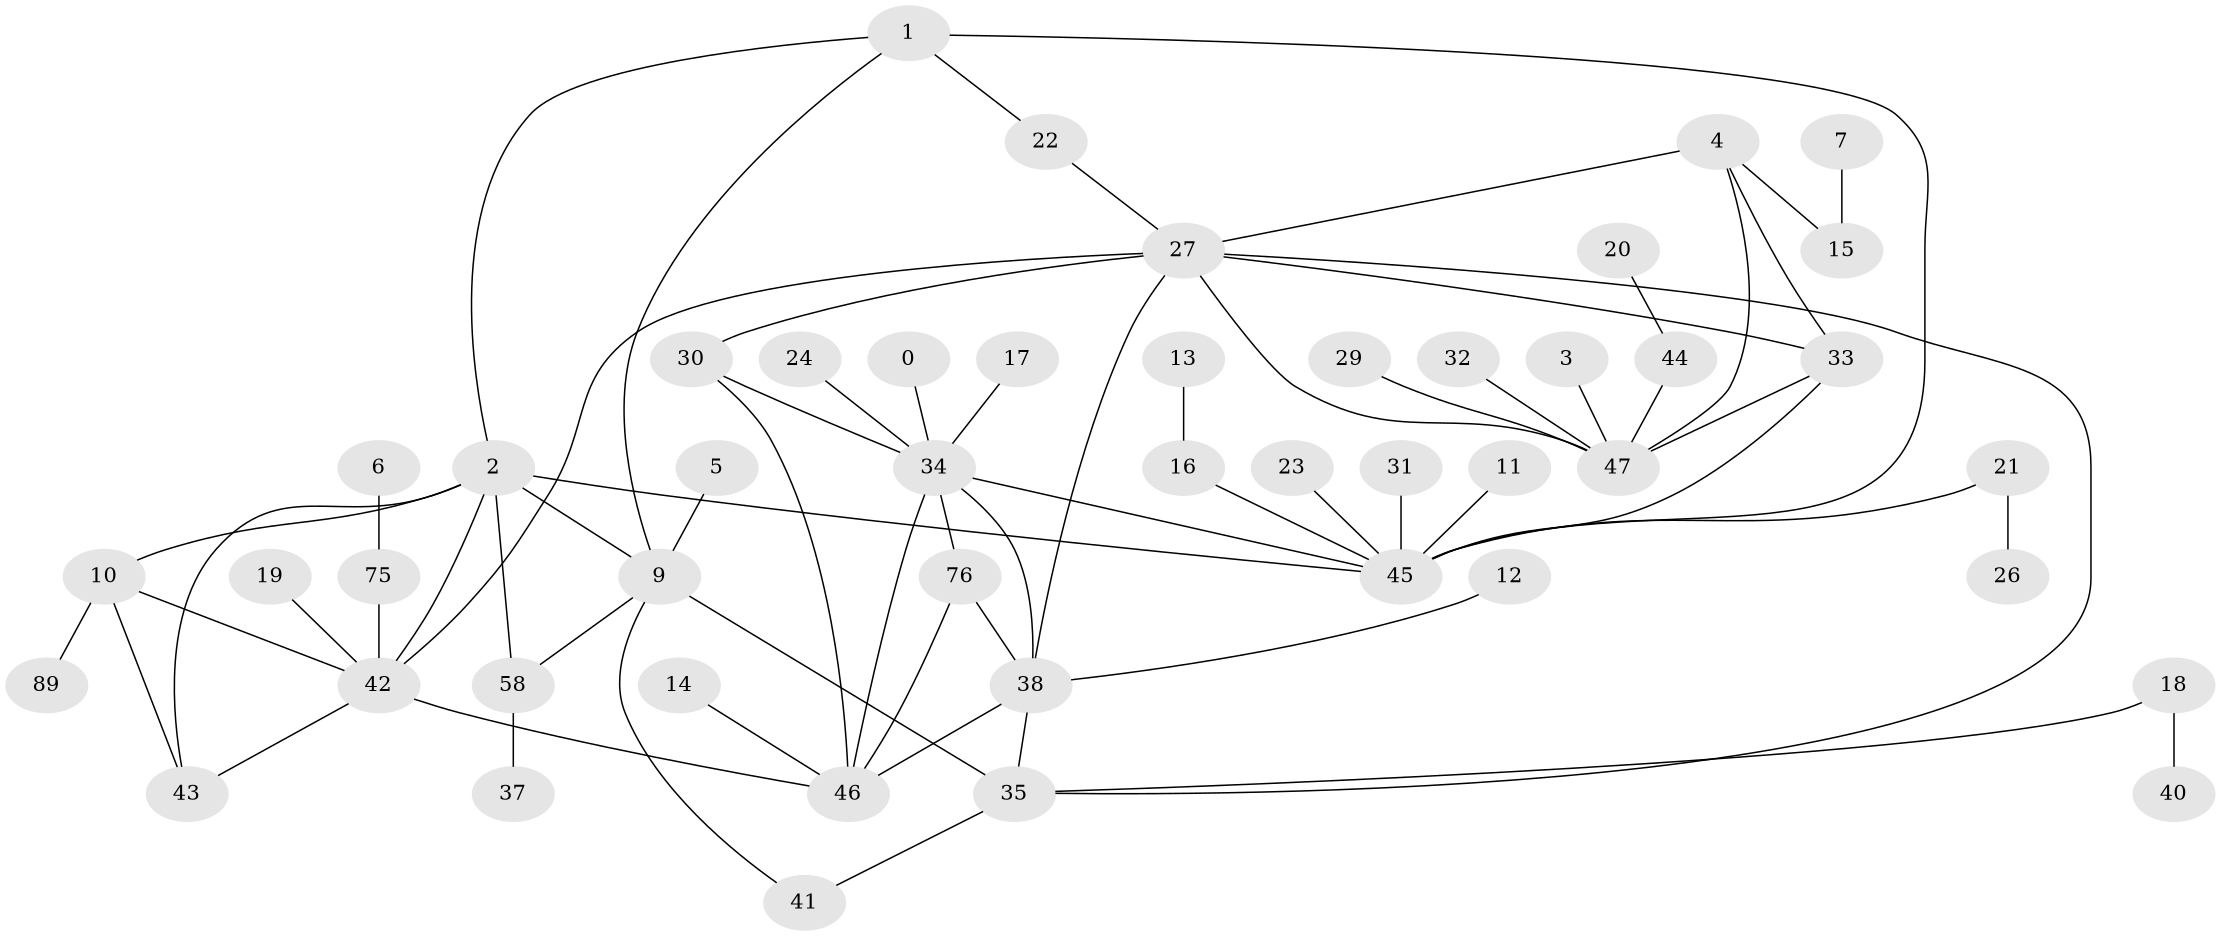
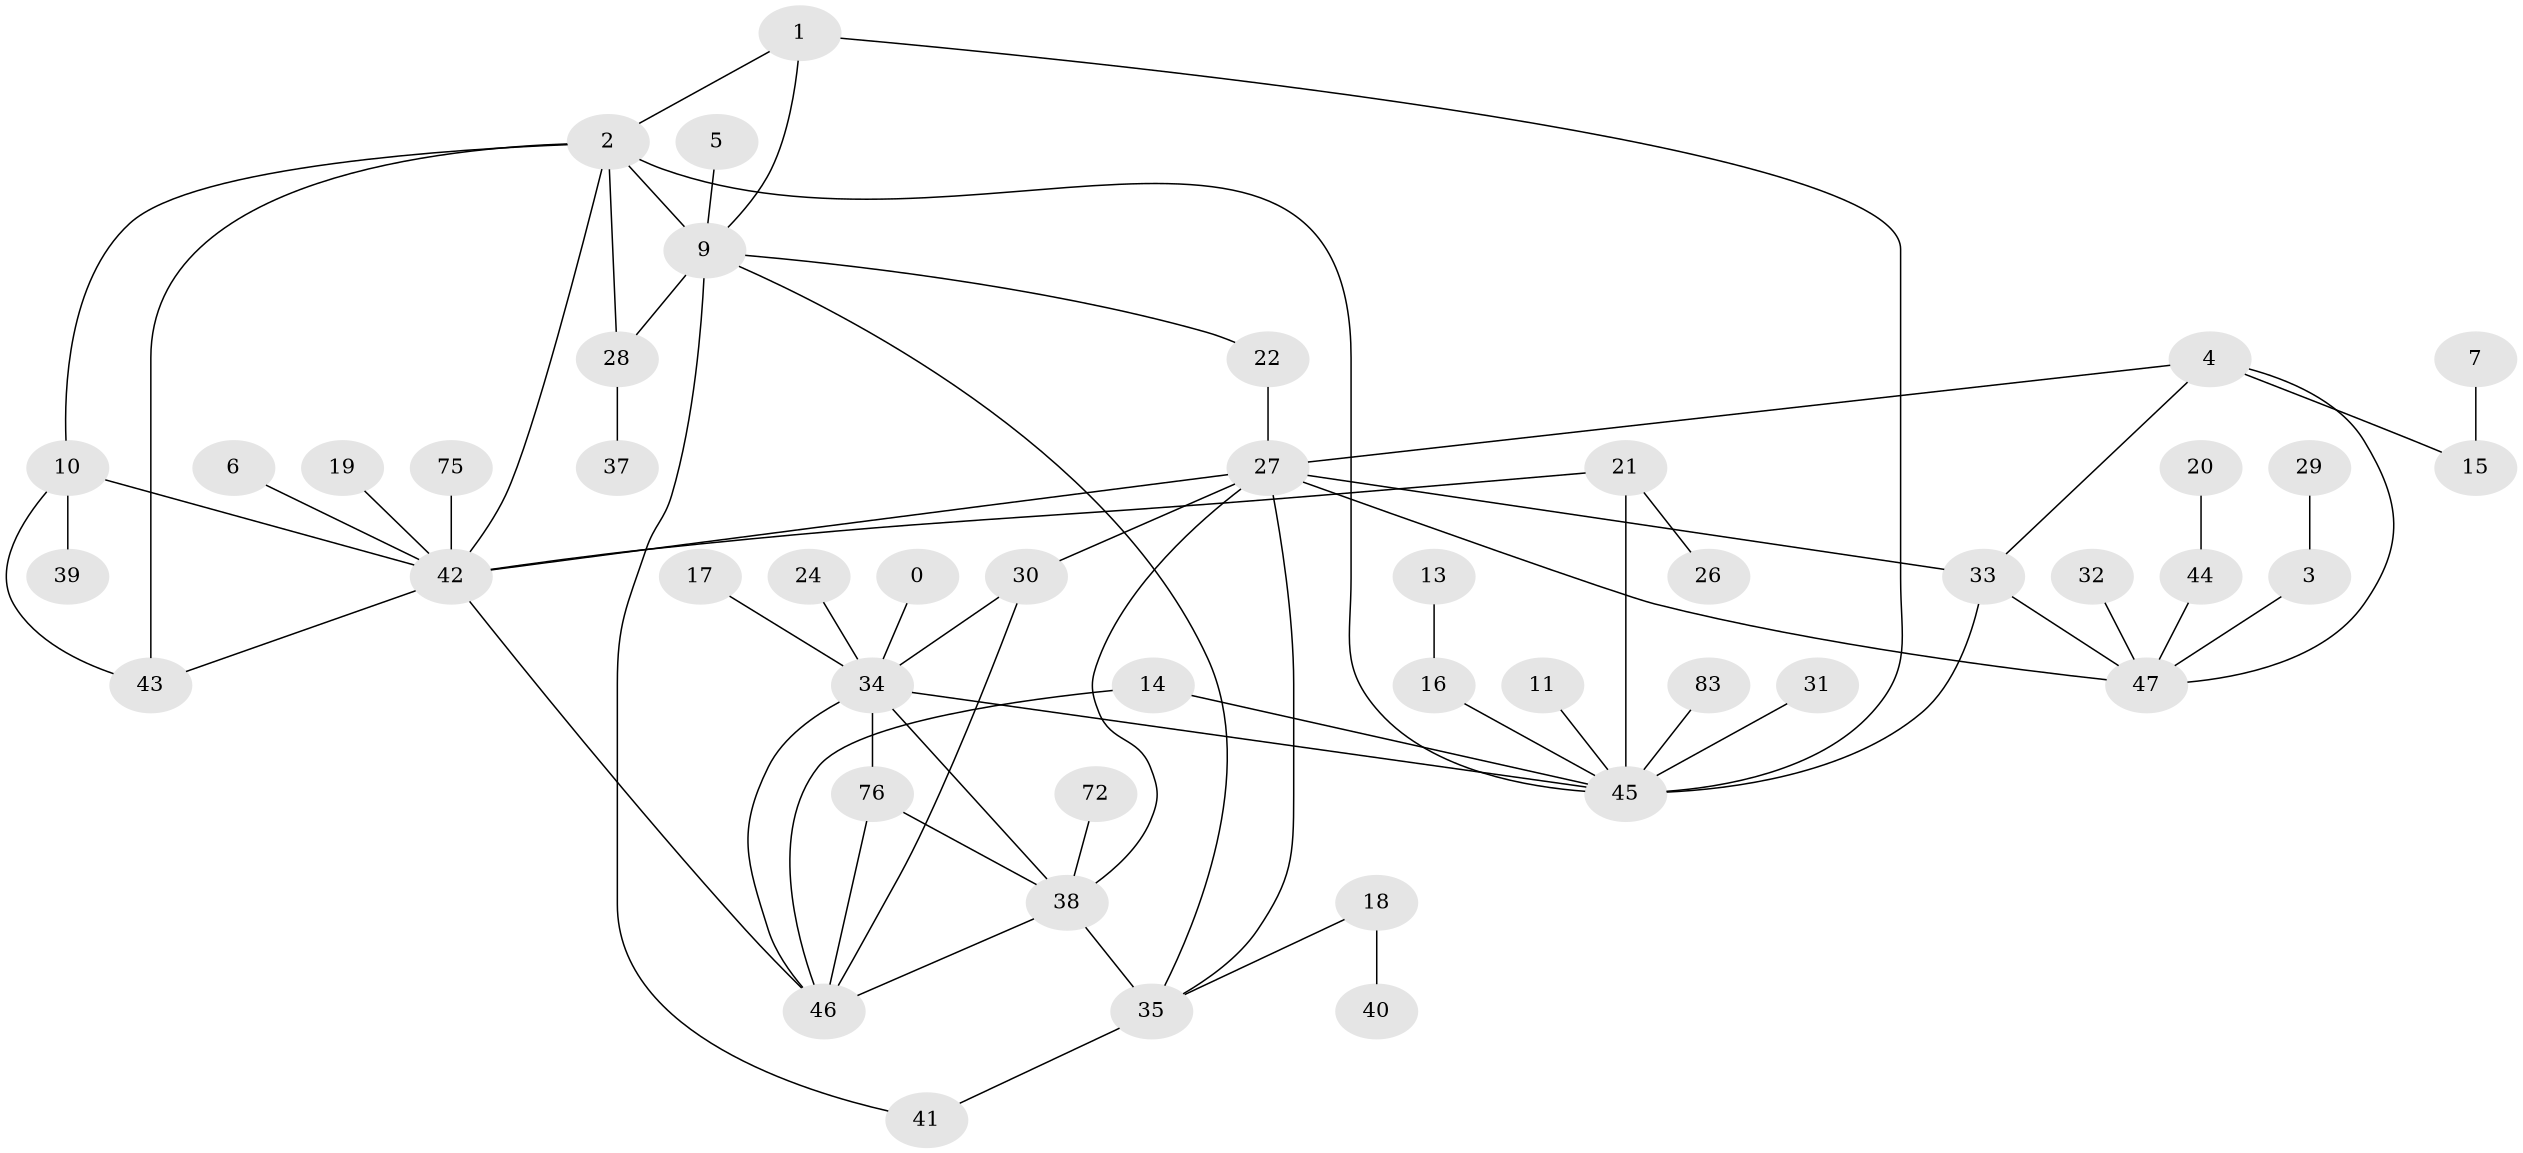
(978, 88) -> (993, 286)
(1484, 414) -> (2310, 523)
(1292, 468) -> (1709, 685)
none -> (1038, 516)
(379, 523) -> (343, 522)
(1510, 577) -> (1096, 794)
(47, 685) -> (68, 577)
(513, 685) -> (617, 359)
none -> (1390, 740)
